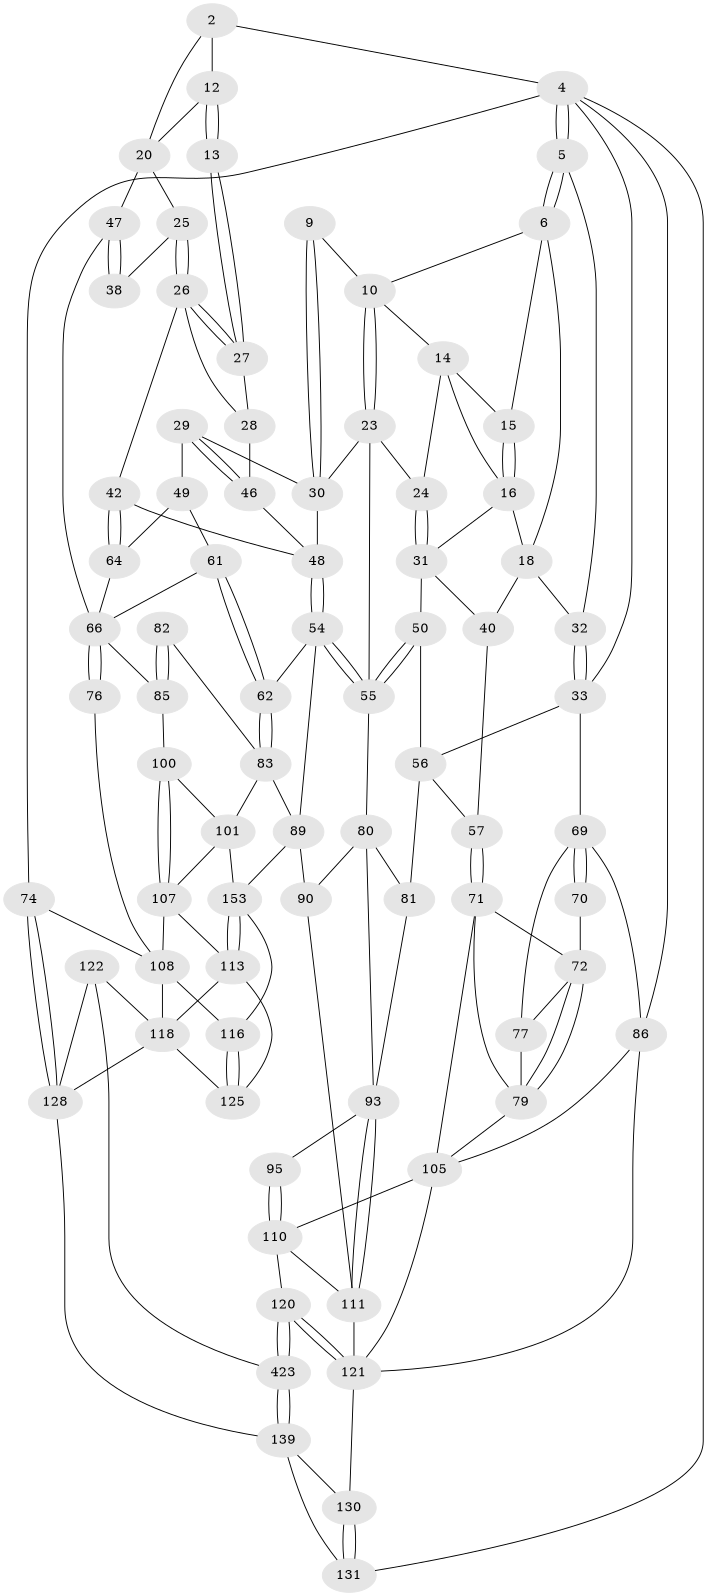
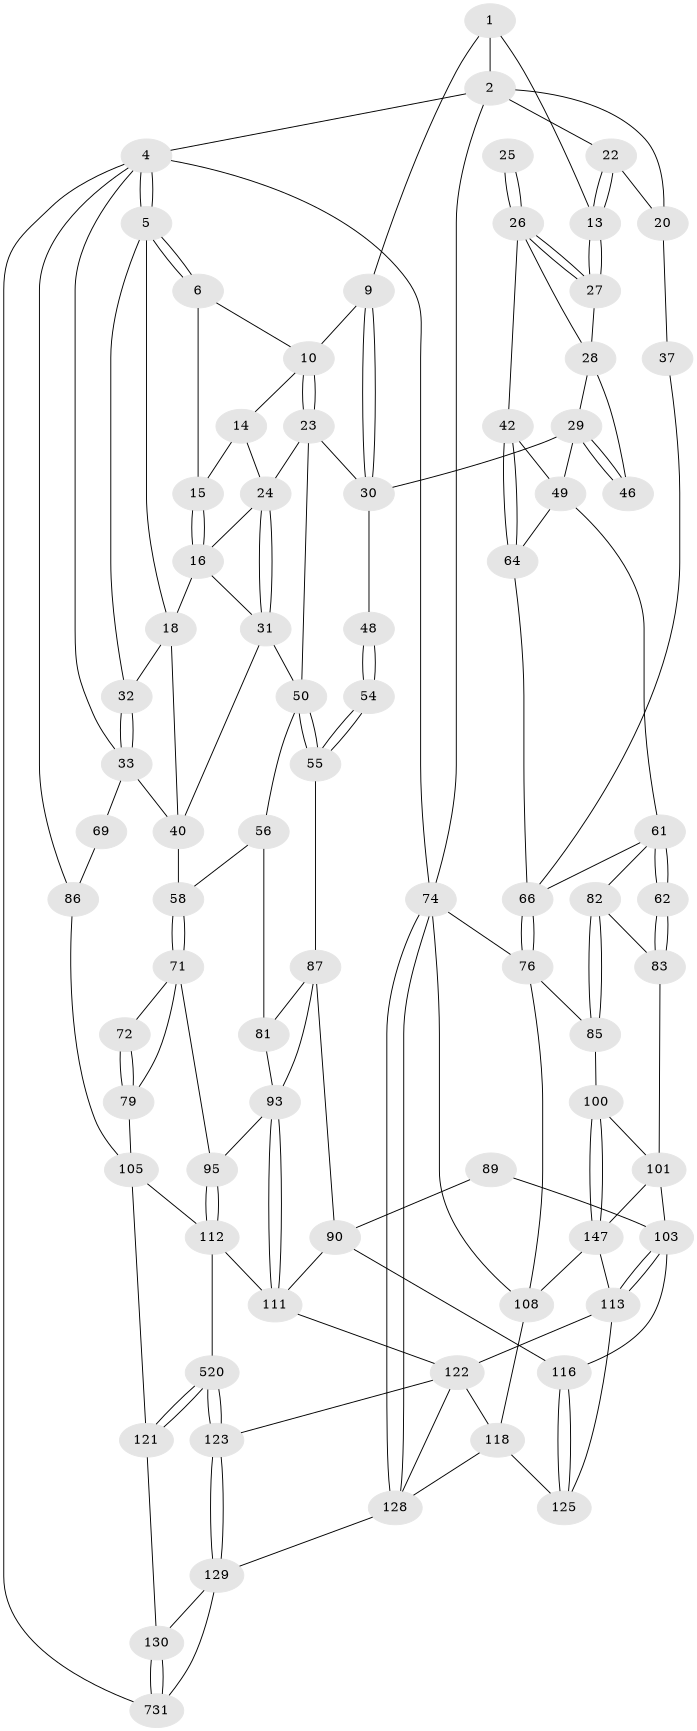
none -> (490, 21)
(212, 88) -> (611, 156)
(163, 190) -> none
(115, 223) -> (668, 359)
(115, 291) -> none
none -> (584, 392)
(561, 394) -> (146, 427)
(468, 429) -> (232, 528)
none -> (456, 493)
(283, 528) -> none
(213, 533) -> (534, 460)
(369, 561) -> (305, 561)
(129, 663) -> (561, 1001)
(292, 663) -> none
(308, 730) -> none
(500, 730) -> (153, 798)
(282, 798) -> none
(366, 832) -> (315, 967)
(477, 832) -> (178, 899)
none -> (628, 866)
(164, 899) -> (596, 1237)
(235, 899) -> (667, 1237)
(580, 899) -> none
none -> (479, 933)
(193, 1005) -> (535, 1339)
(202, 1005) -> (450, 1305)
(456, 1035) -> (195, 1069)
(521, 1035) -> none
(275, 1237) -> (212, 1237)
(611, 1295) -> none
(284, 1305) -> (212, 1373)
(354, 1339) -> (366, 1339)
(284, 1373) -> (217, 1440)
(284, 1440) -> (217, 1575)
(349, 1575) -> (157, 1711)
